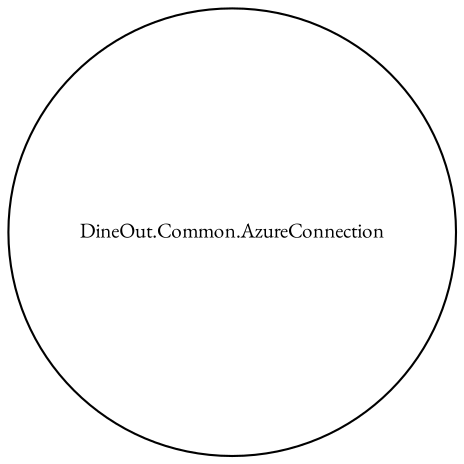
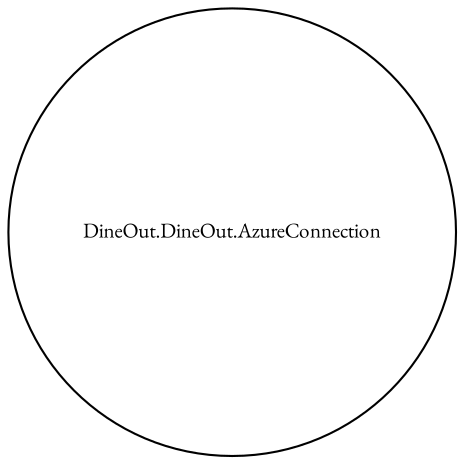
(232, 232) -> (232, 232)
